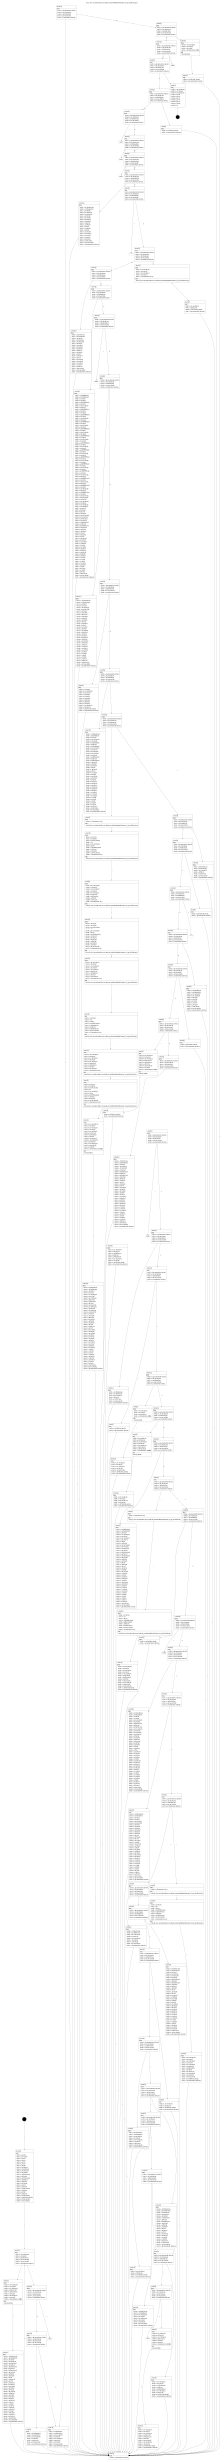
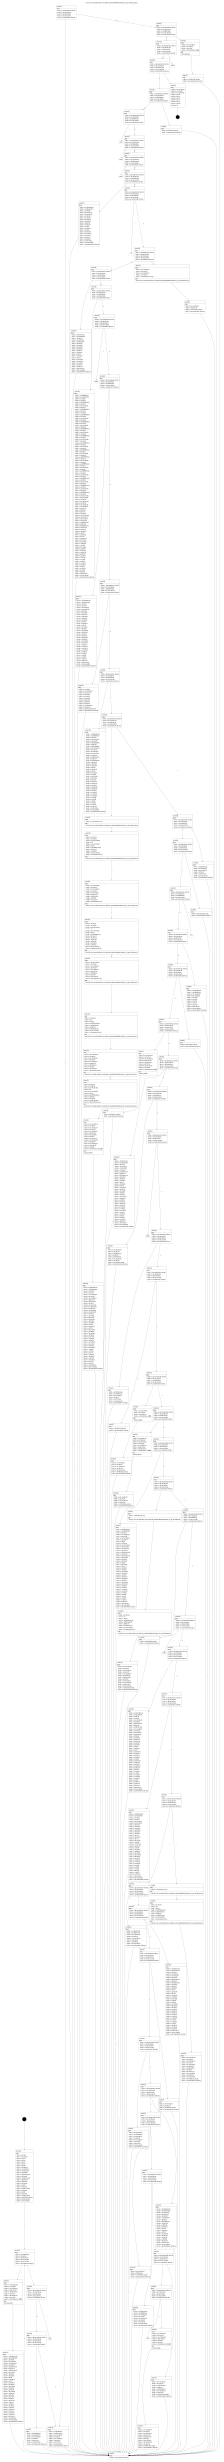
none -> (157, 1093)
